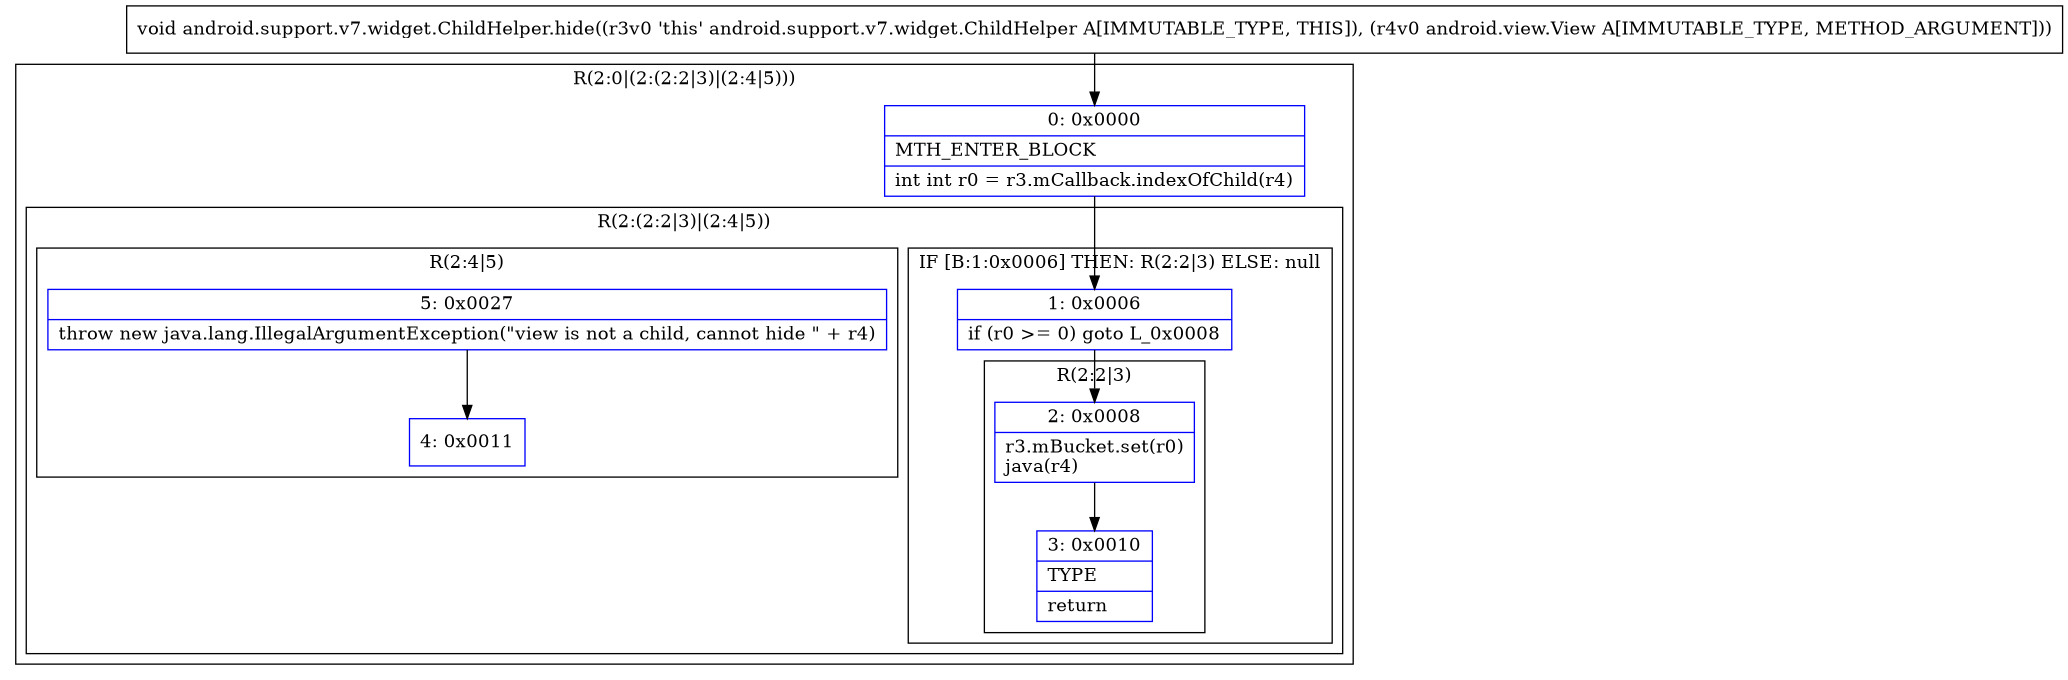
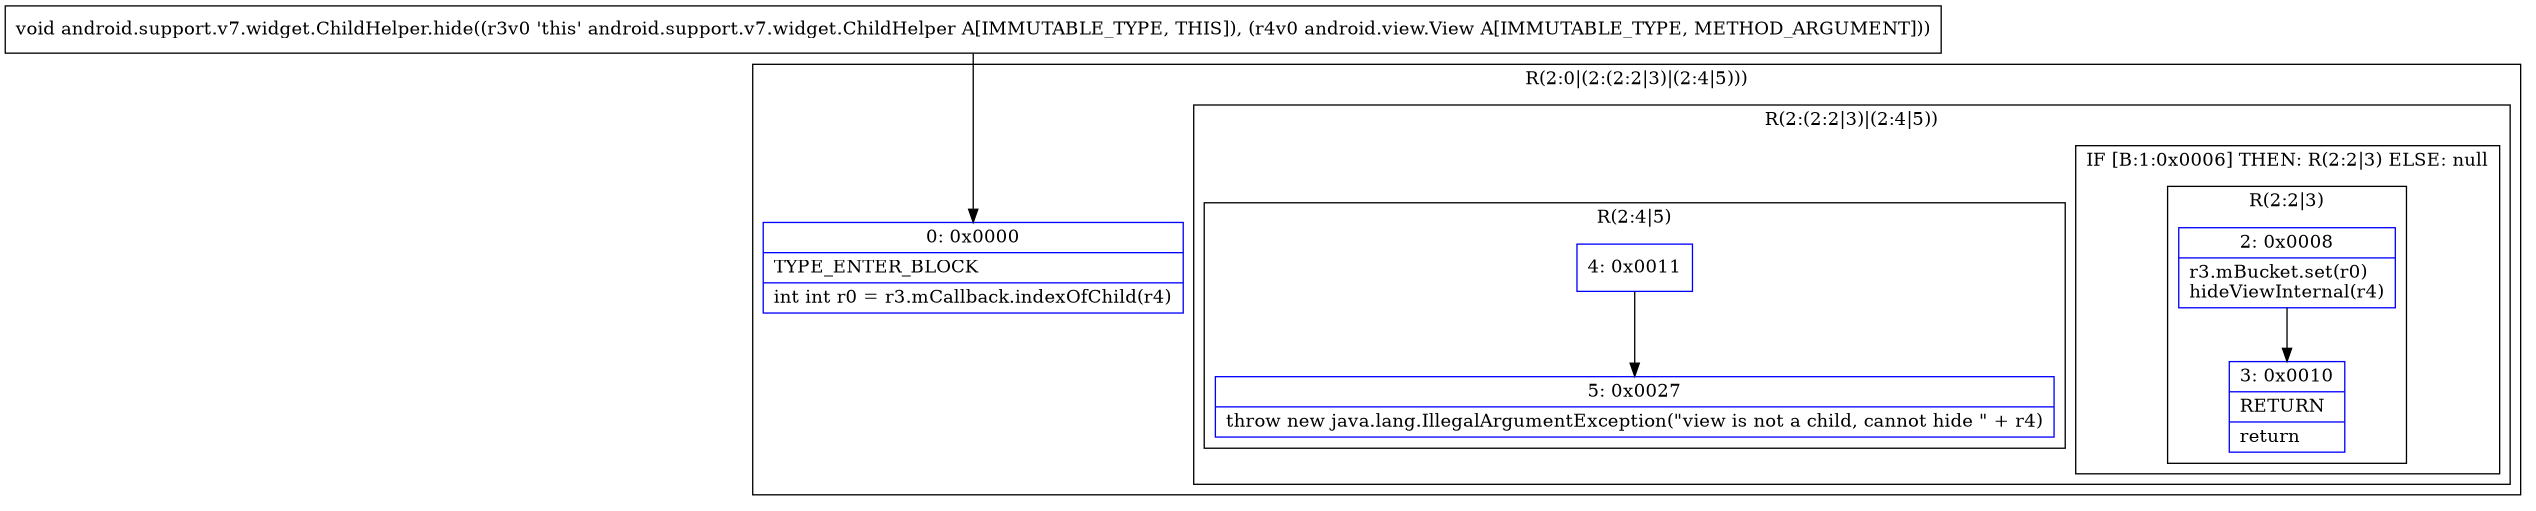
(996, 150) -> (877, 267)
(1095, 320) -> none
(467, 378) -> (1635, 327)
(1042, 467) -> (2287, 292)
(1073, 576) -> (2282, 406)
